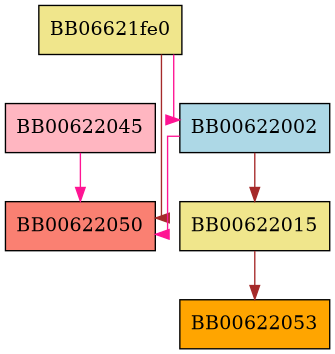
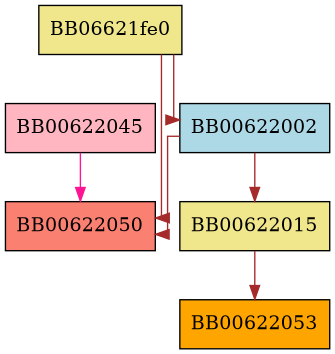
(174, 88) -> (174, 88)
(168, 180) -> (168, 180)
